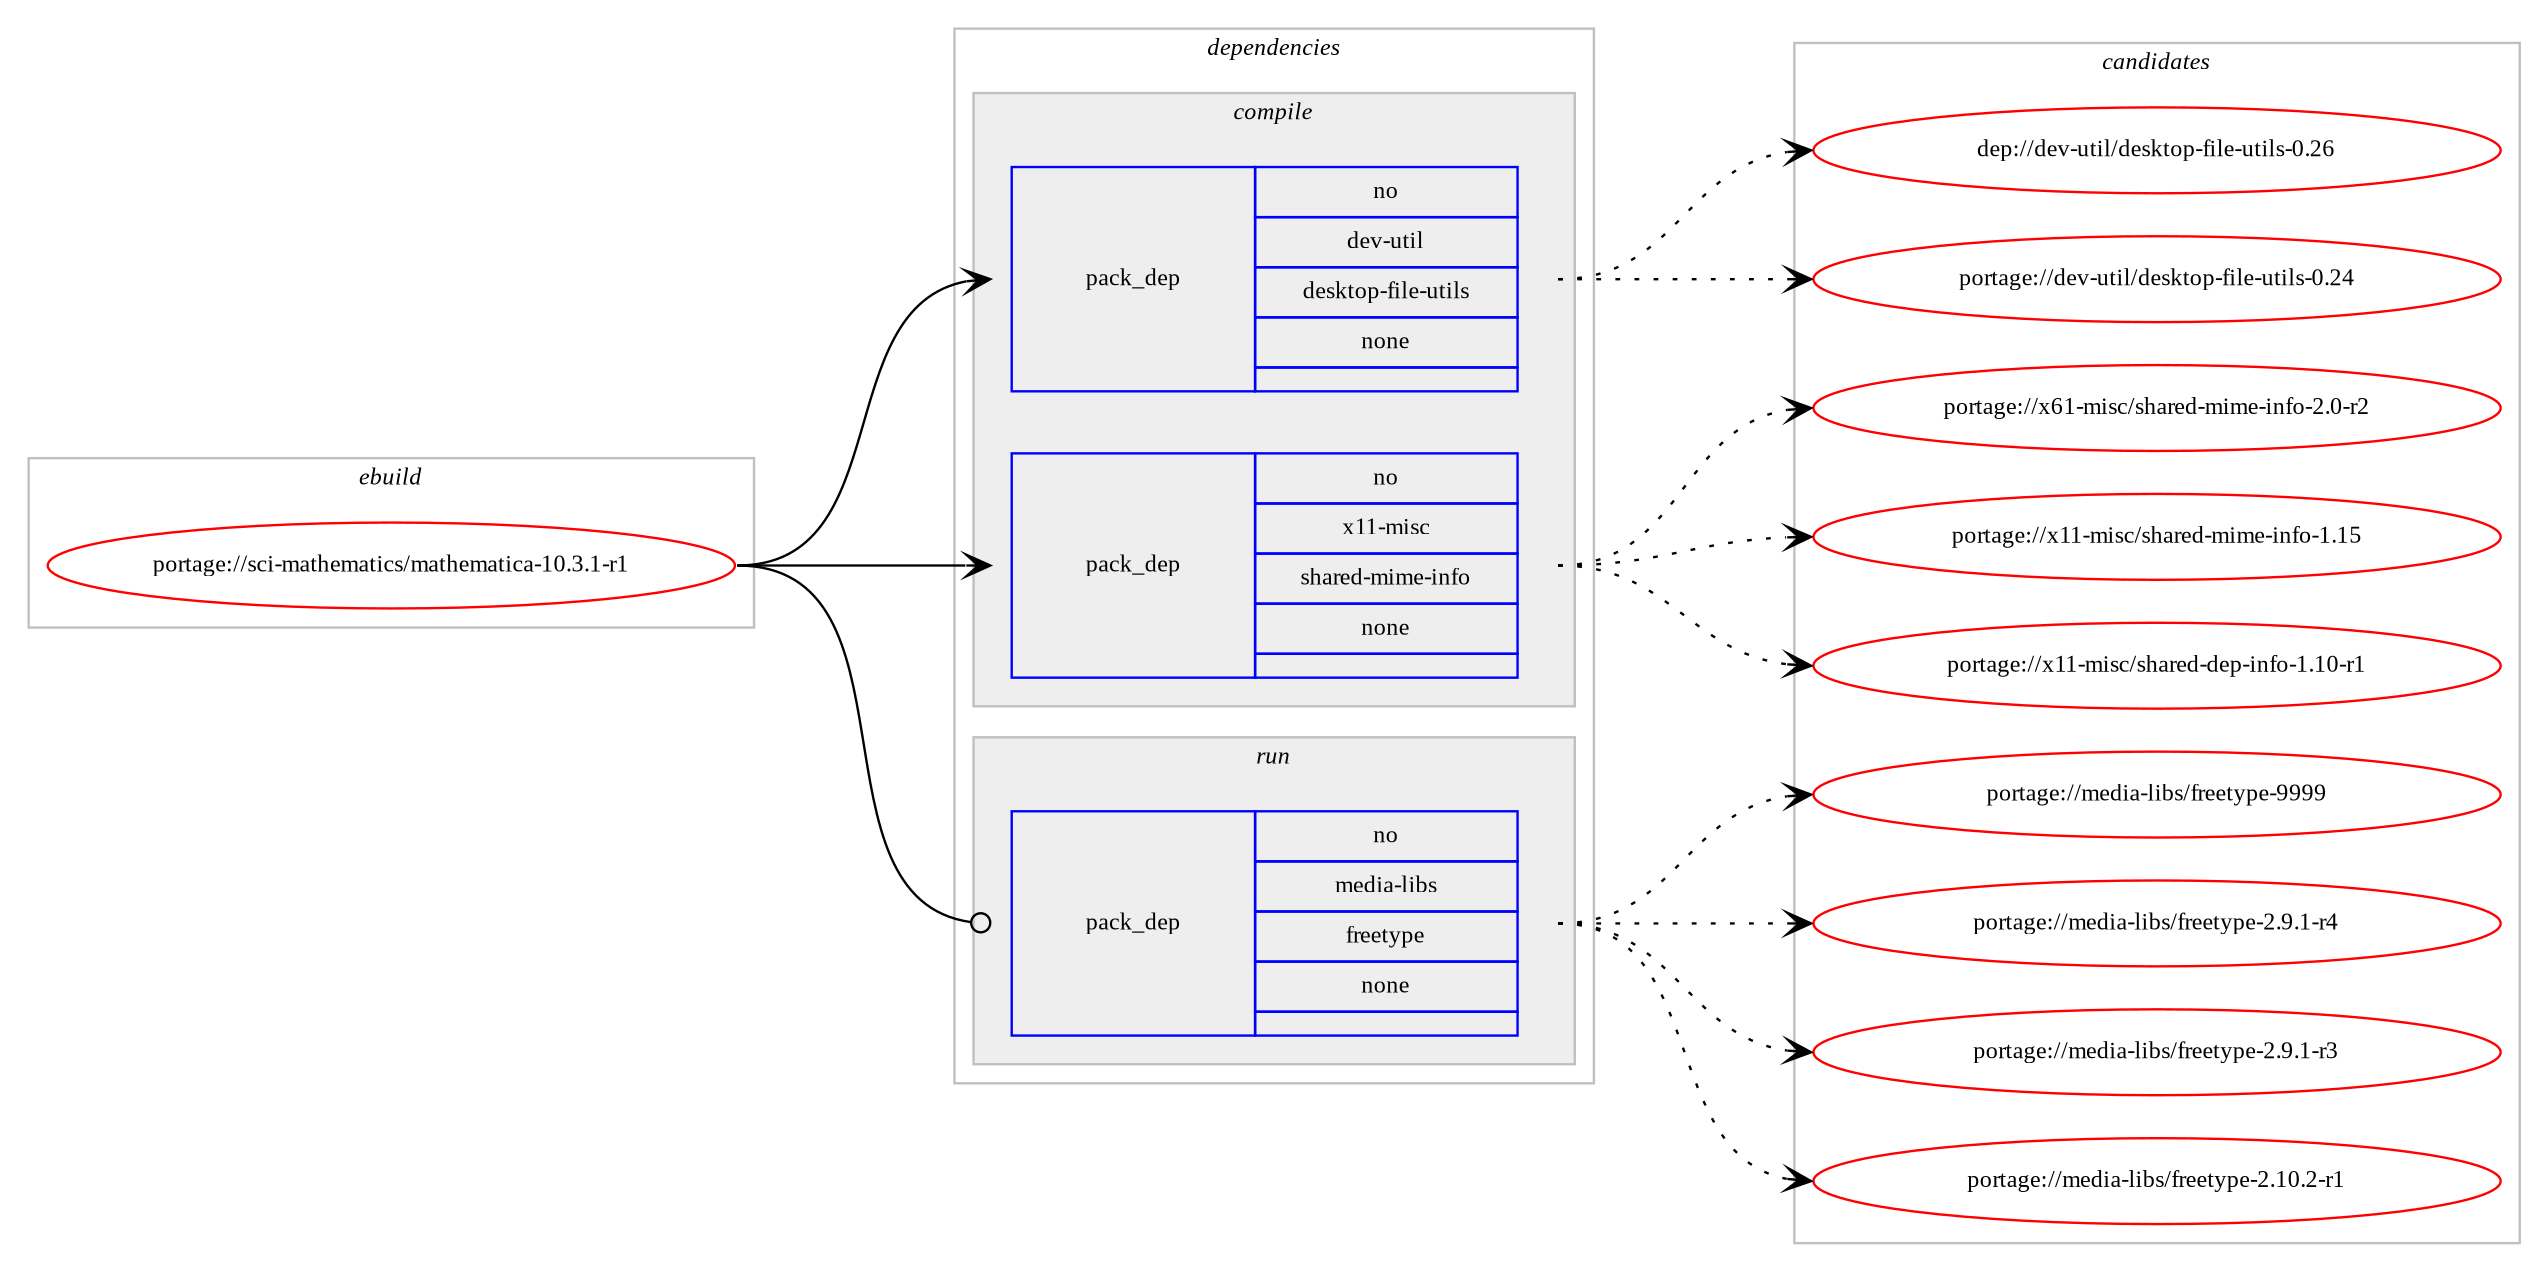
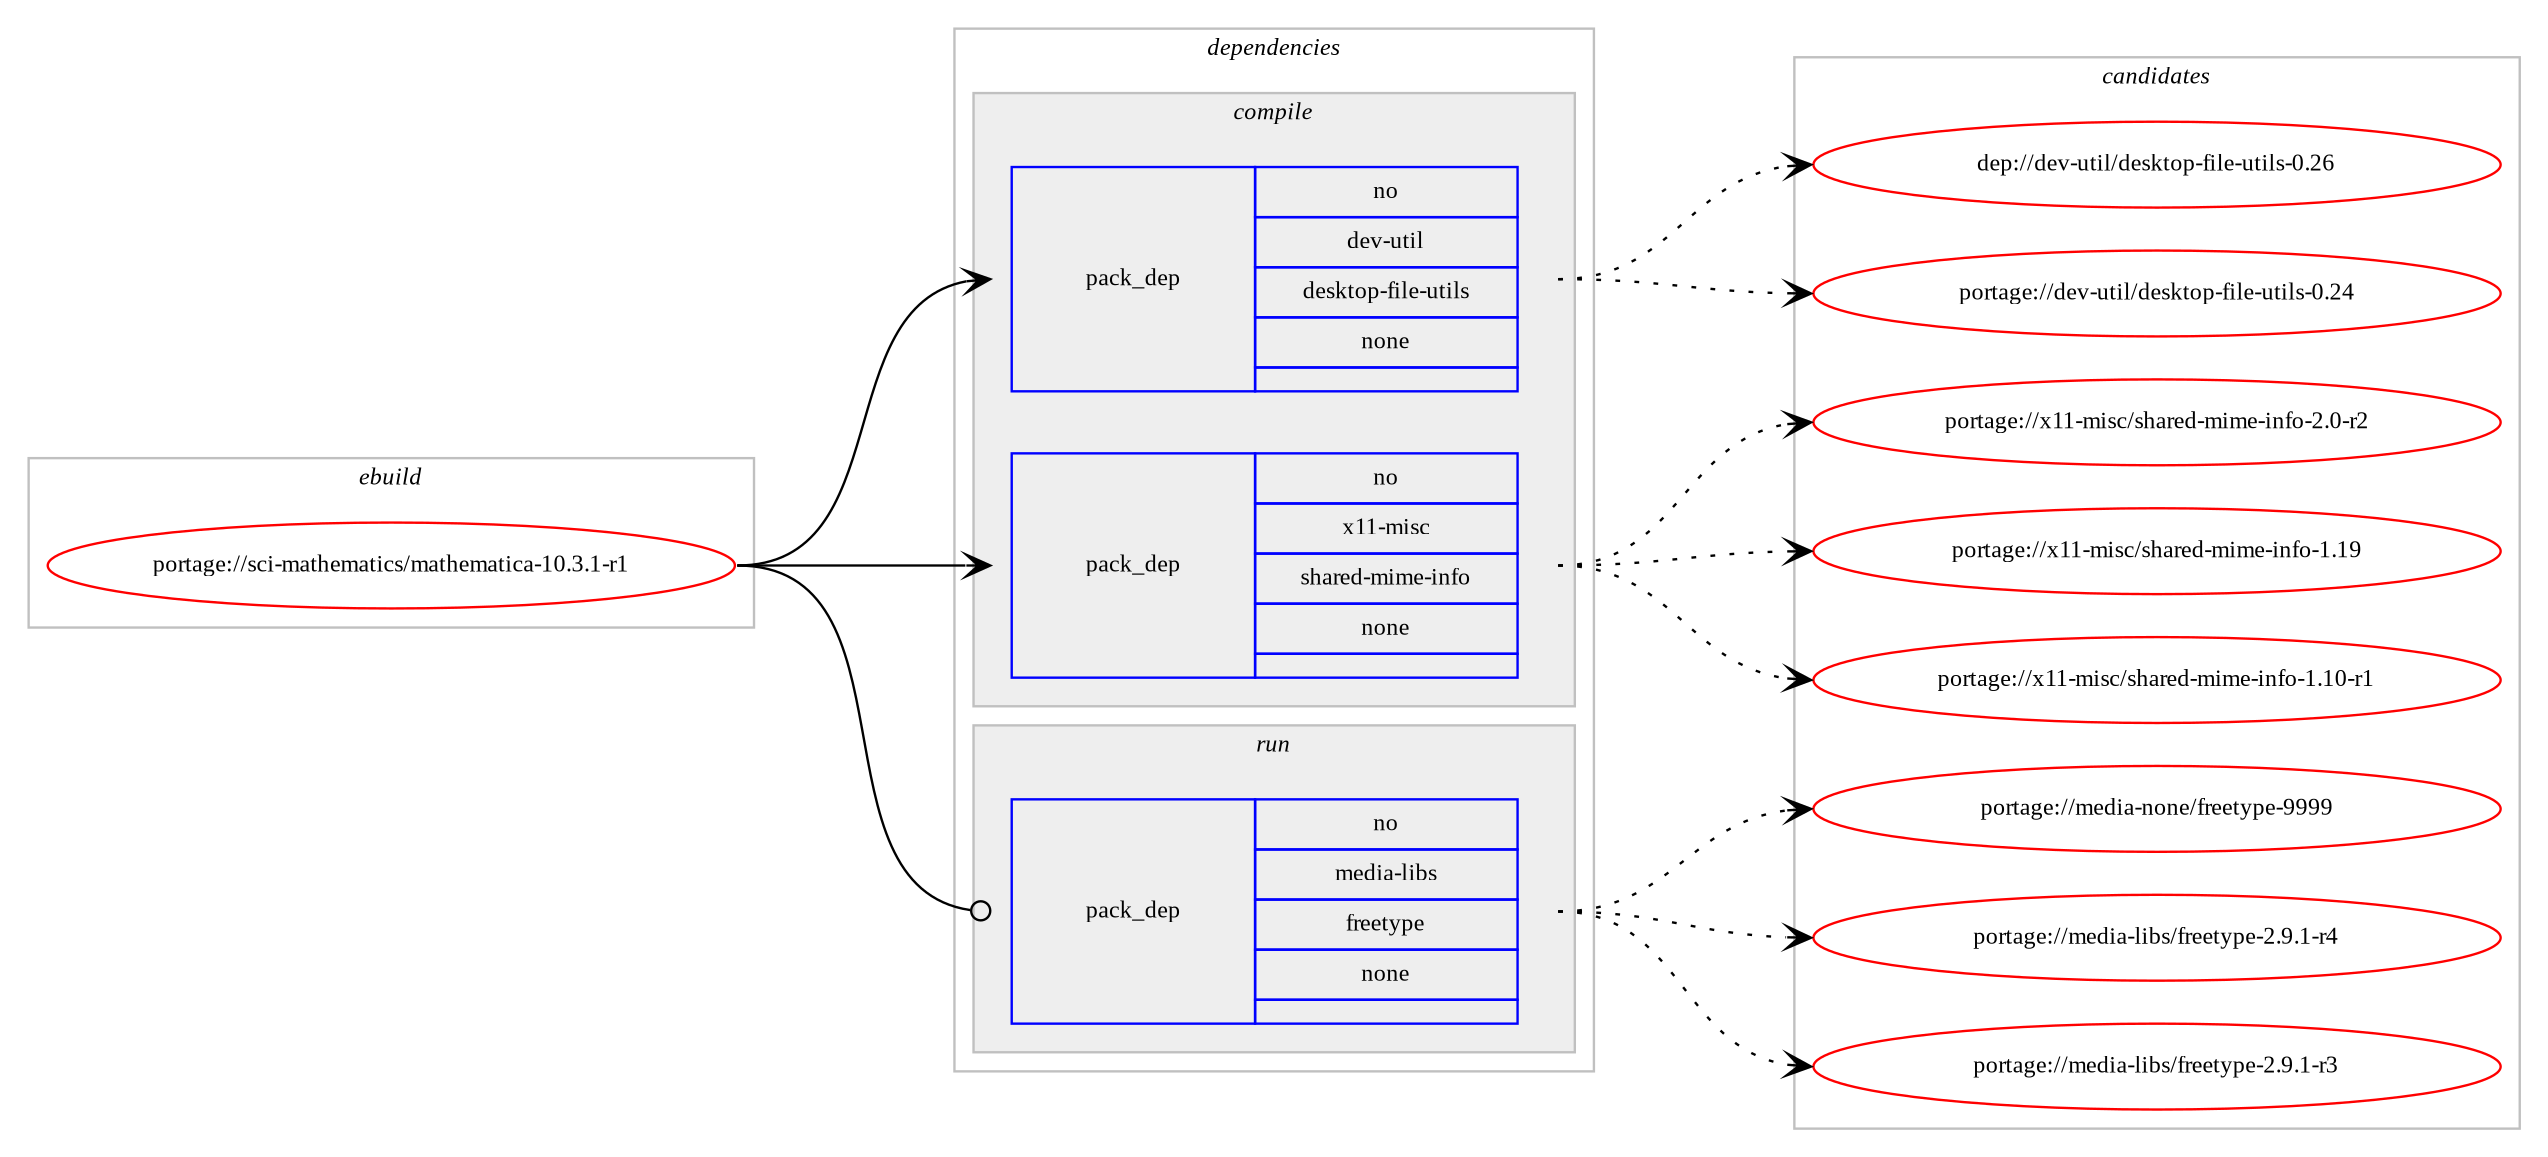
(2157, 408) -> (2157, 422)
(2157, 537) -> (2157, 551)
(2157, 666) -> (2157, 680)
(2157, 795) -> (2157, 809)
(2157, 1181) -> none
